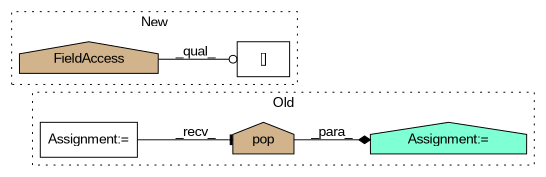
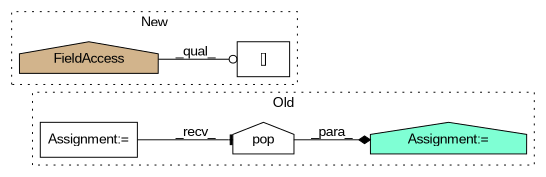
(263, 140) -> (263, 140)
